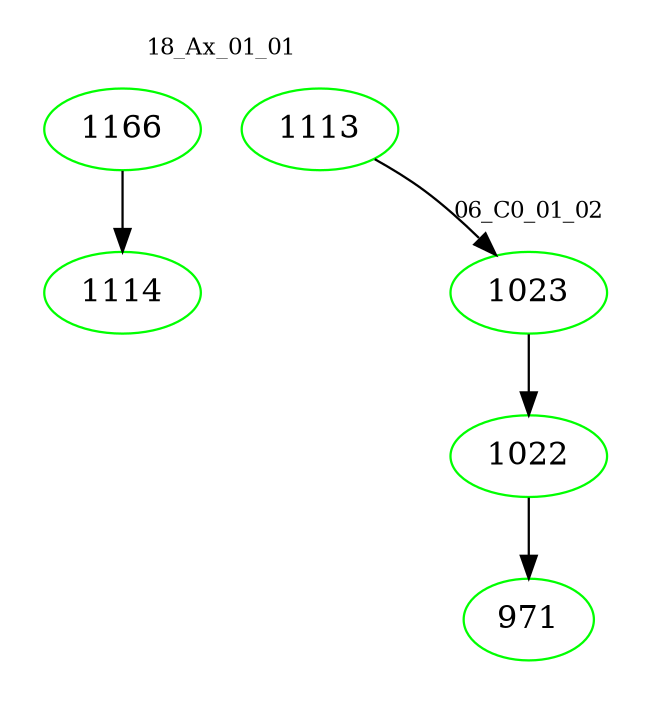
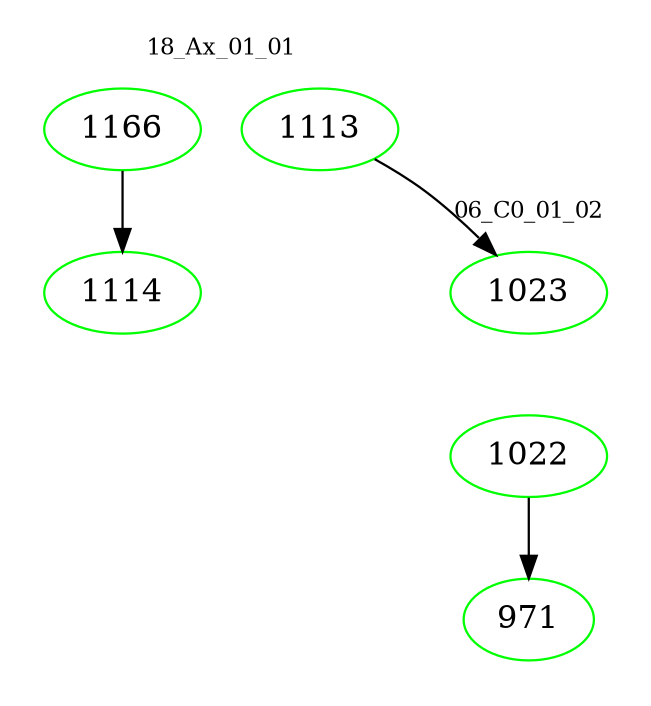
(529, 363) -> none
